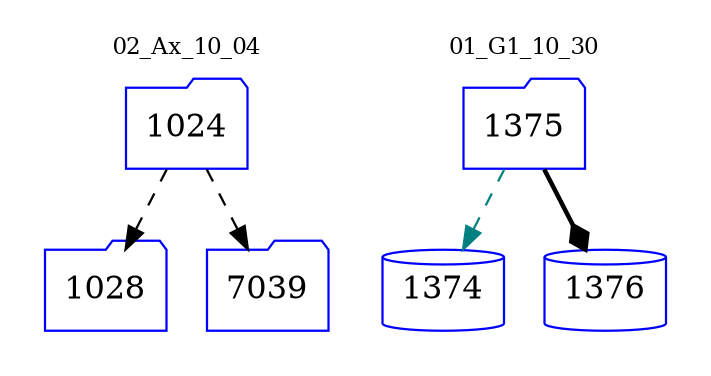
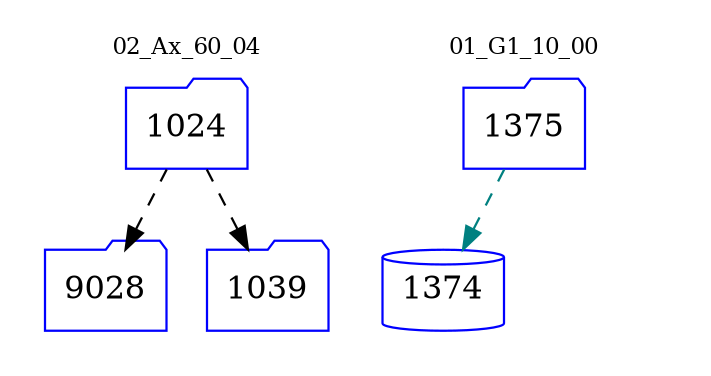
(187, 48) -> (187, 48)
(524, 48) -> (524, 48)
(106, 290) -> (106, 290)
(268, 290) -> (268, 290)
(605, 290) -> none
